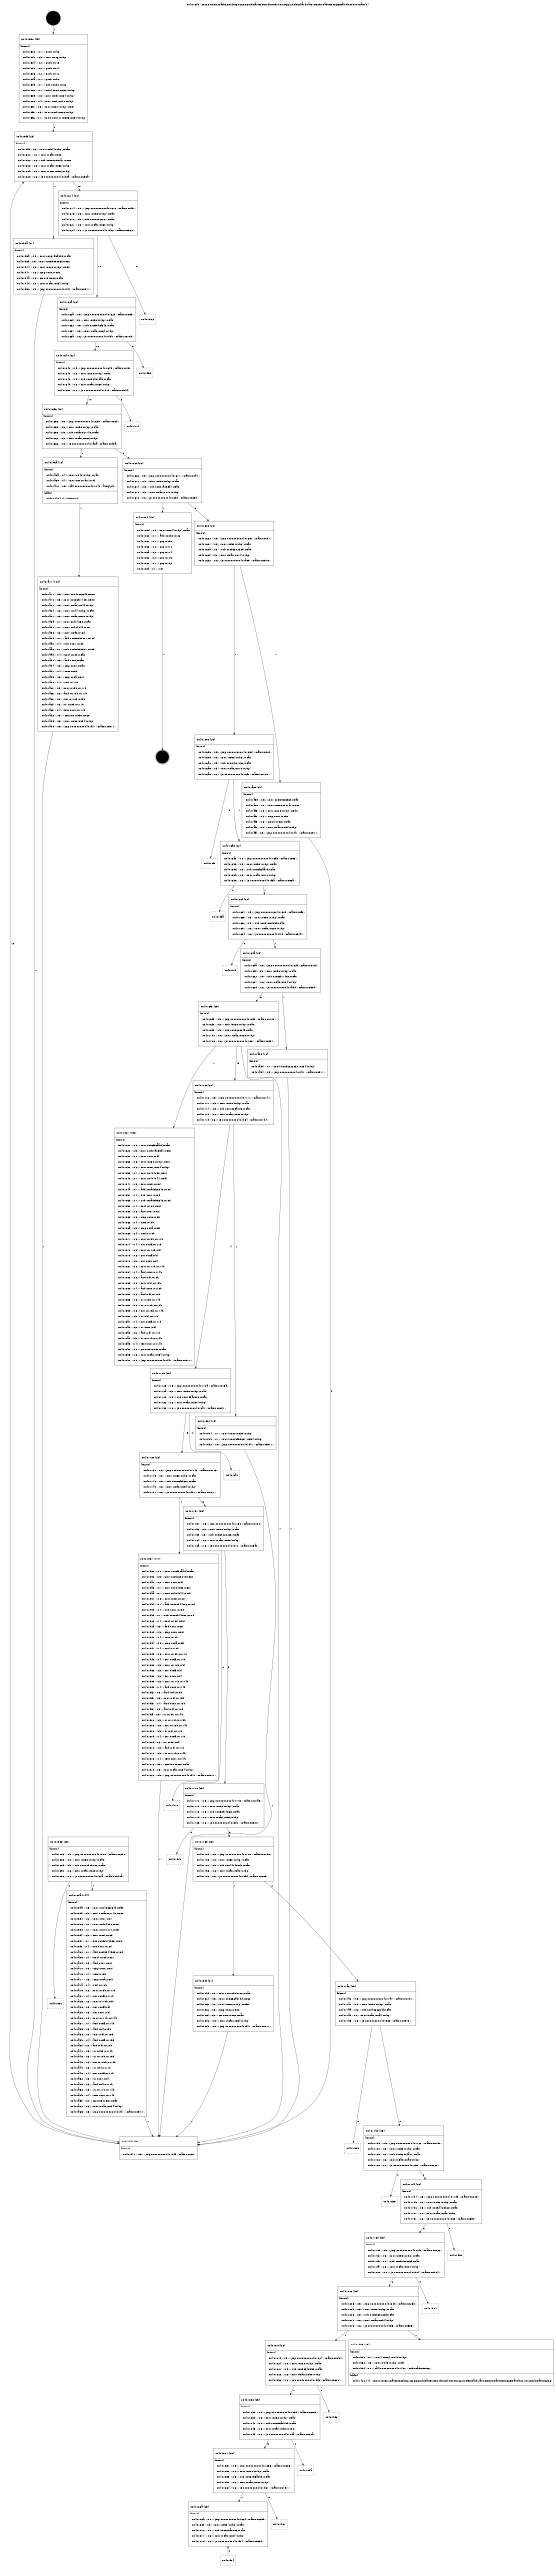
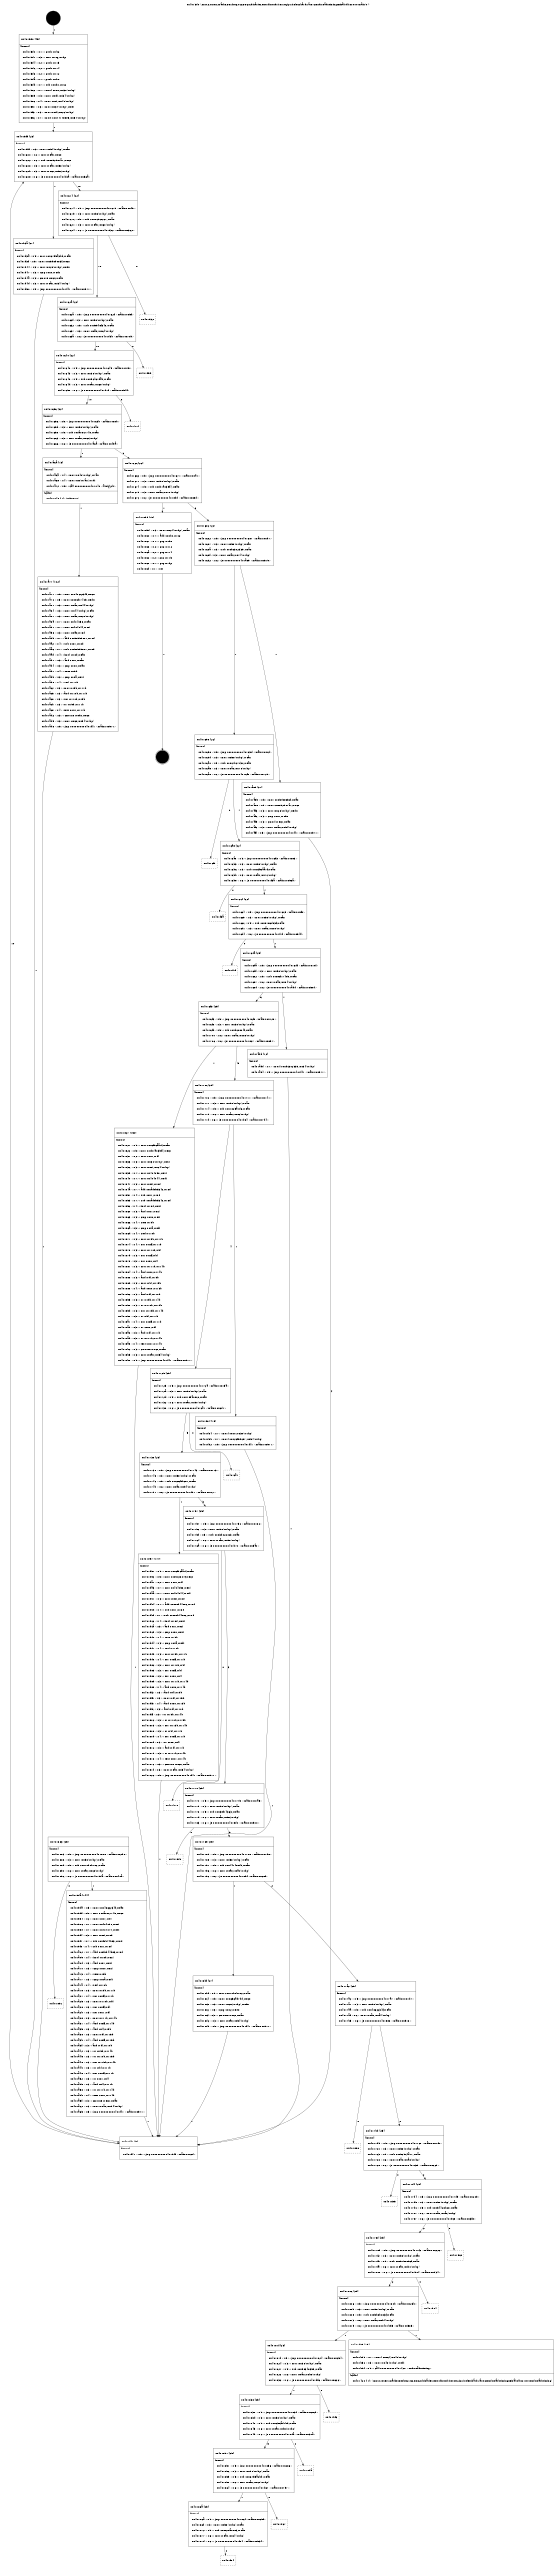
(279, 1608) -> (132, 1751)
(228, 2552) -> (225, 2550)
